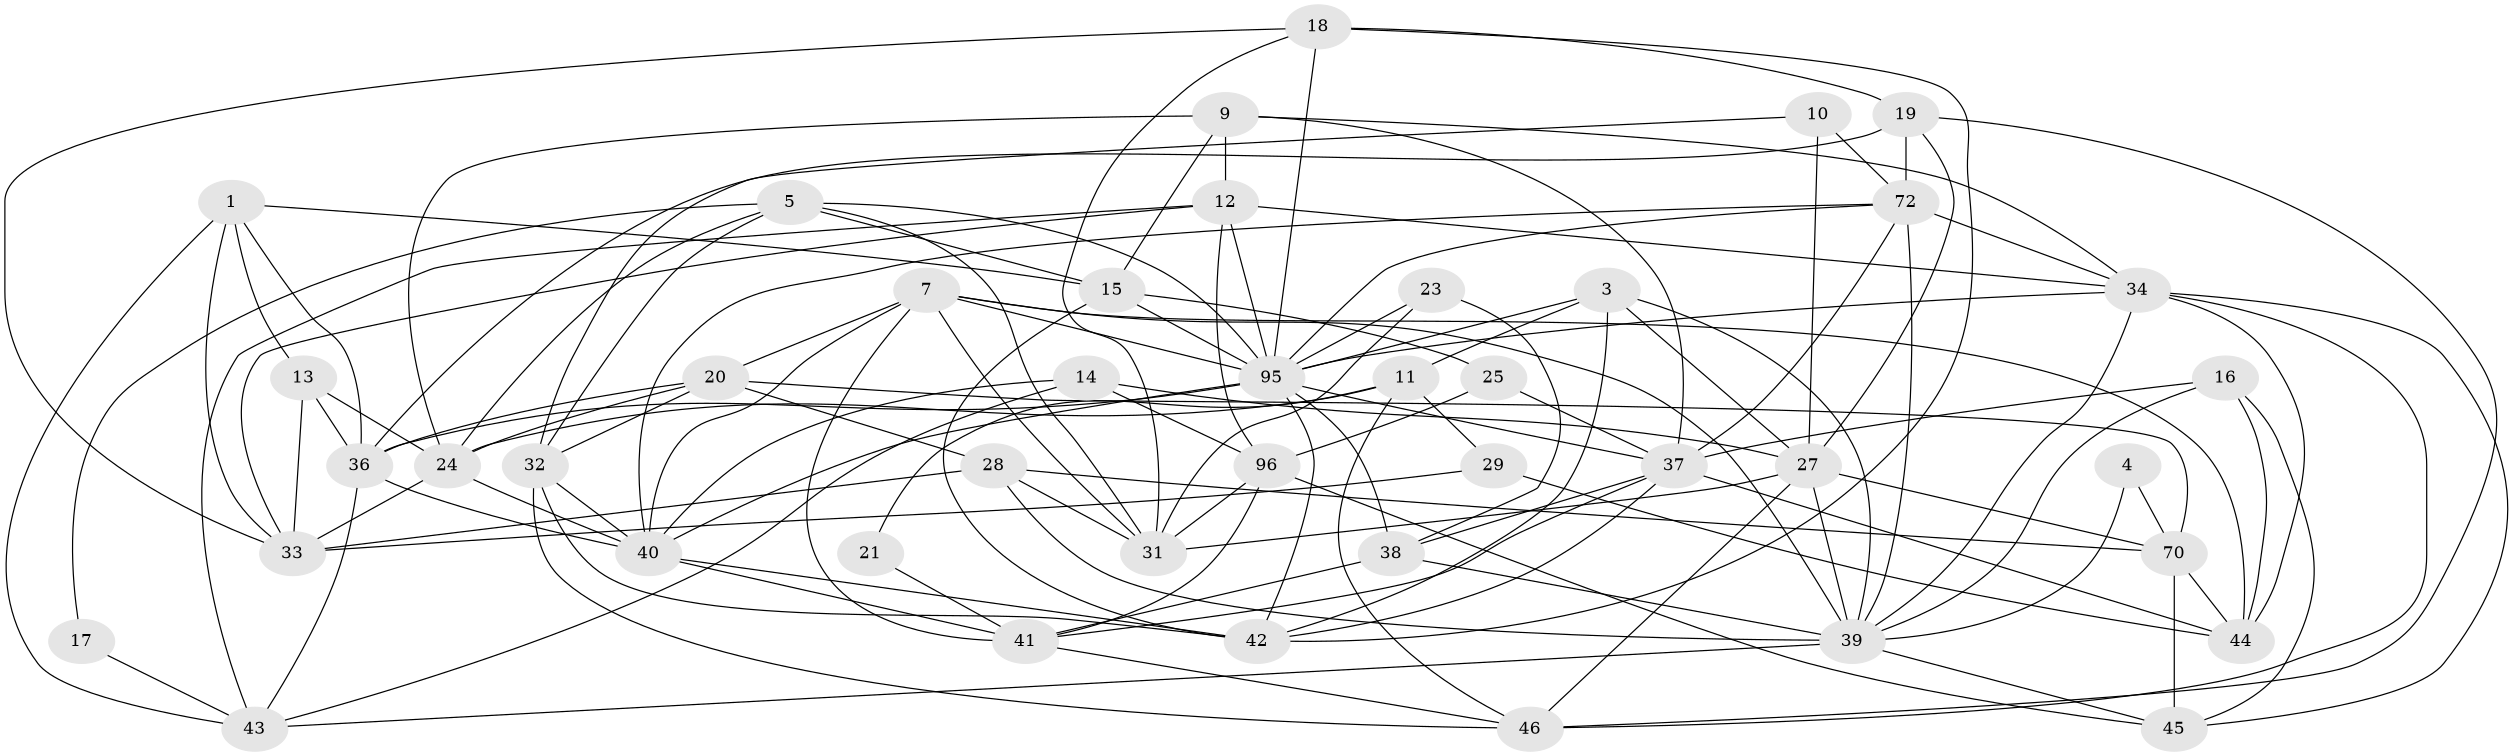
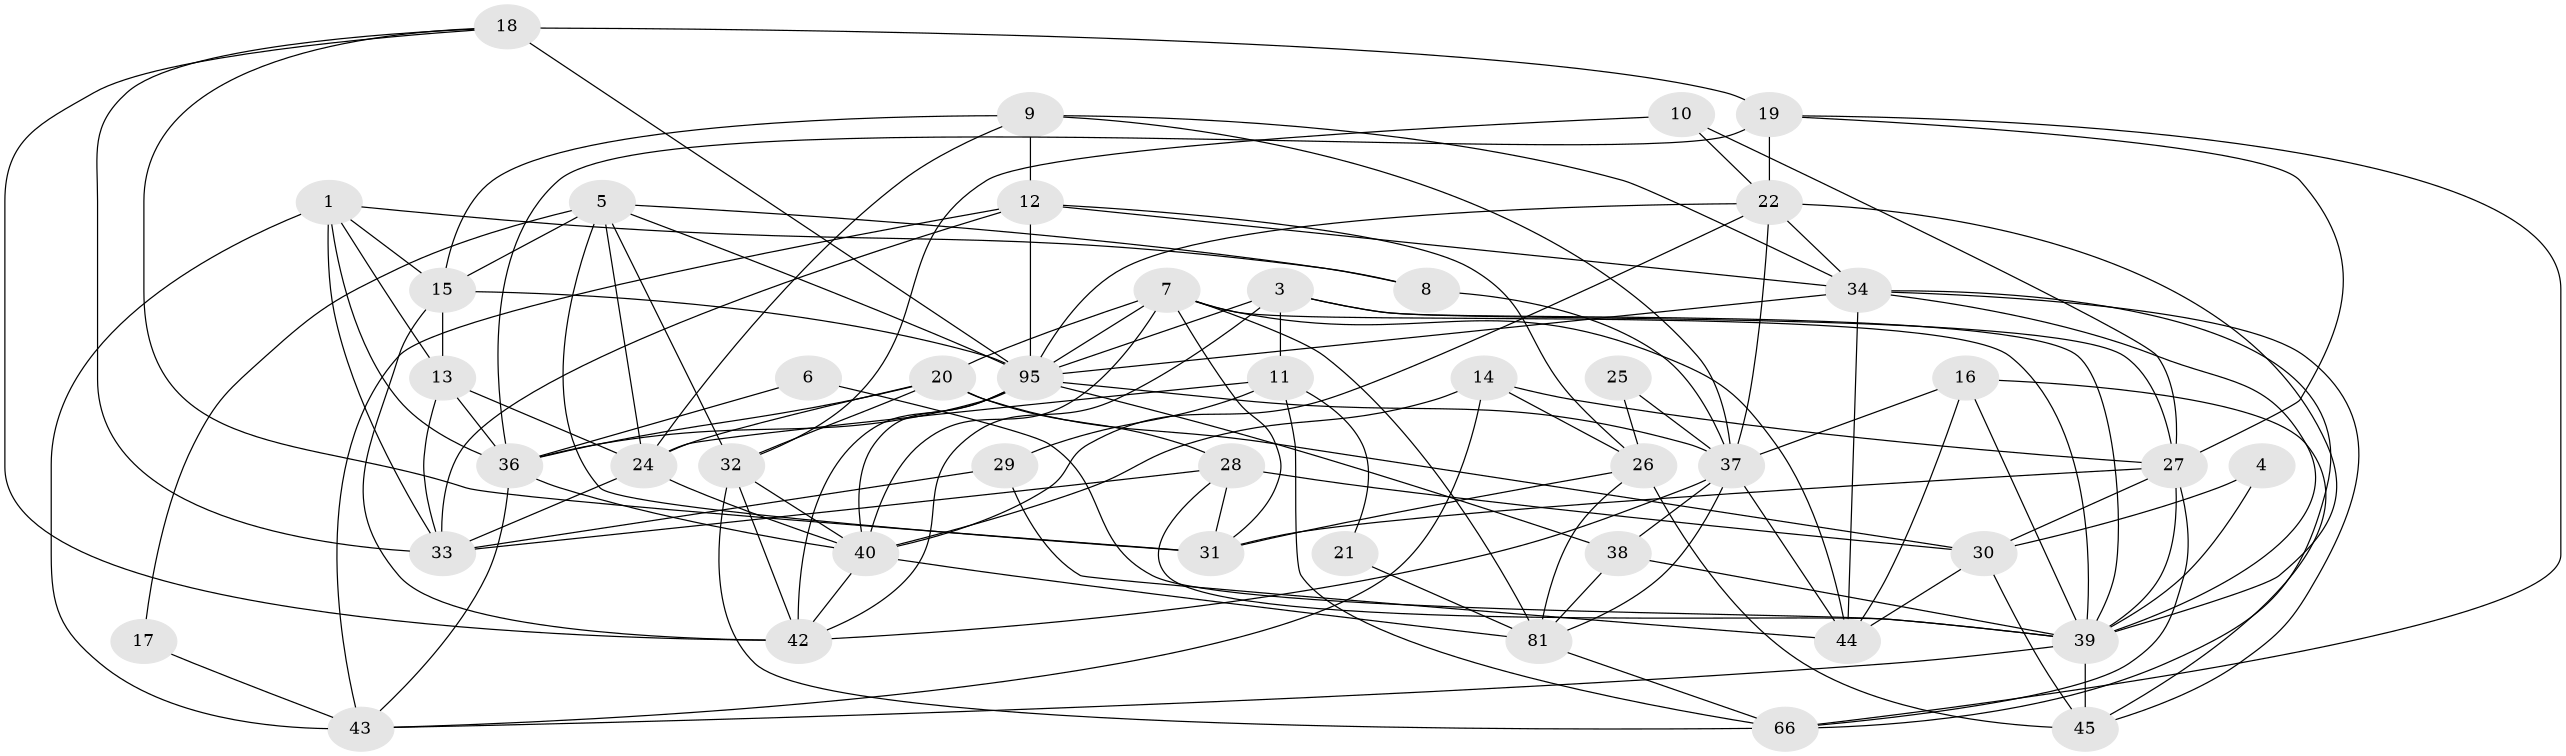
(1906, 202) -> (1769, 202)
none -> (1427, 290)
(1432, 290) -> none
(1243, 309) -> (443, 342)
none -> (808, 378)
(1267, 466) -> (1644, 466)
(2174, 554) -> (1984, 554)
(1026, 641) -> (1539, 641)
(1530, 729) -> (1785, 729)
